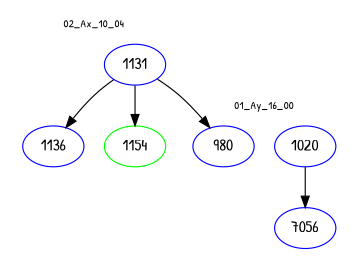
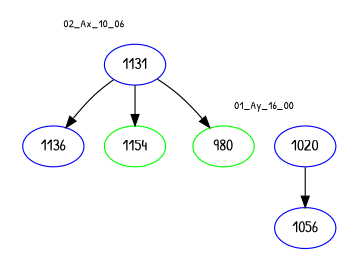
(94, 24) -> (94, 24)
(224, 146) -> (224, 146)
(305, 228) -> (305, 228)
